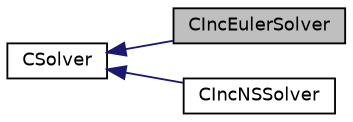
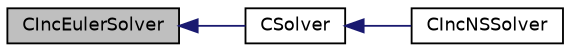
(150, 45) -> (222, 26)
